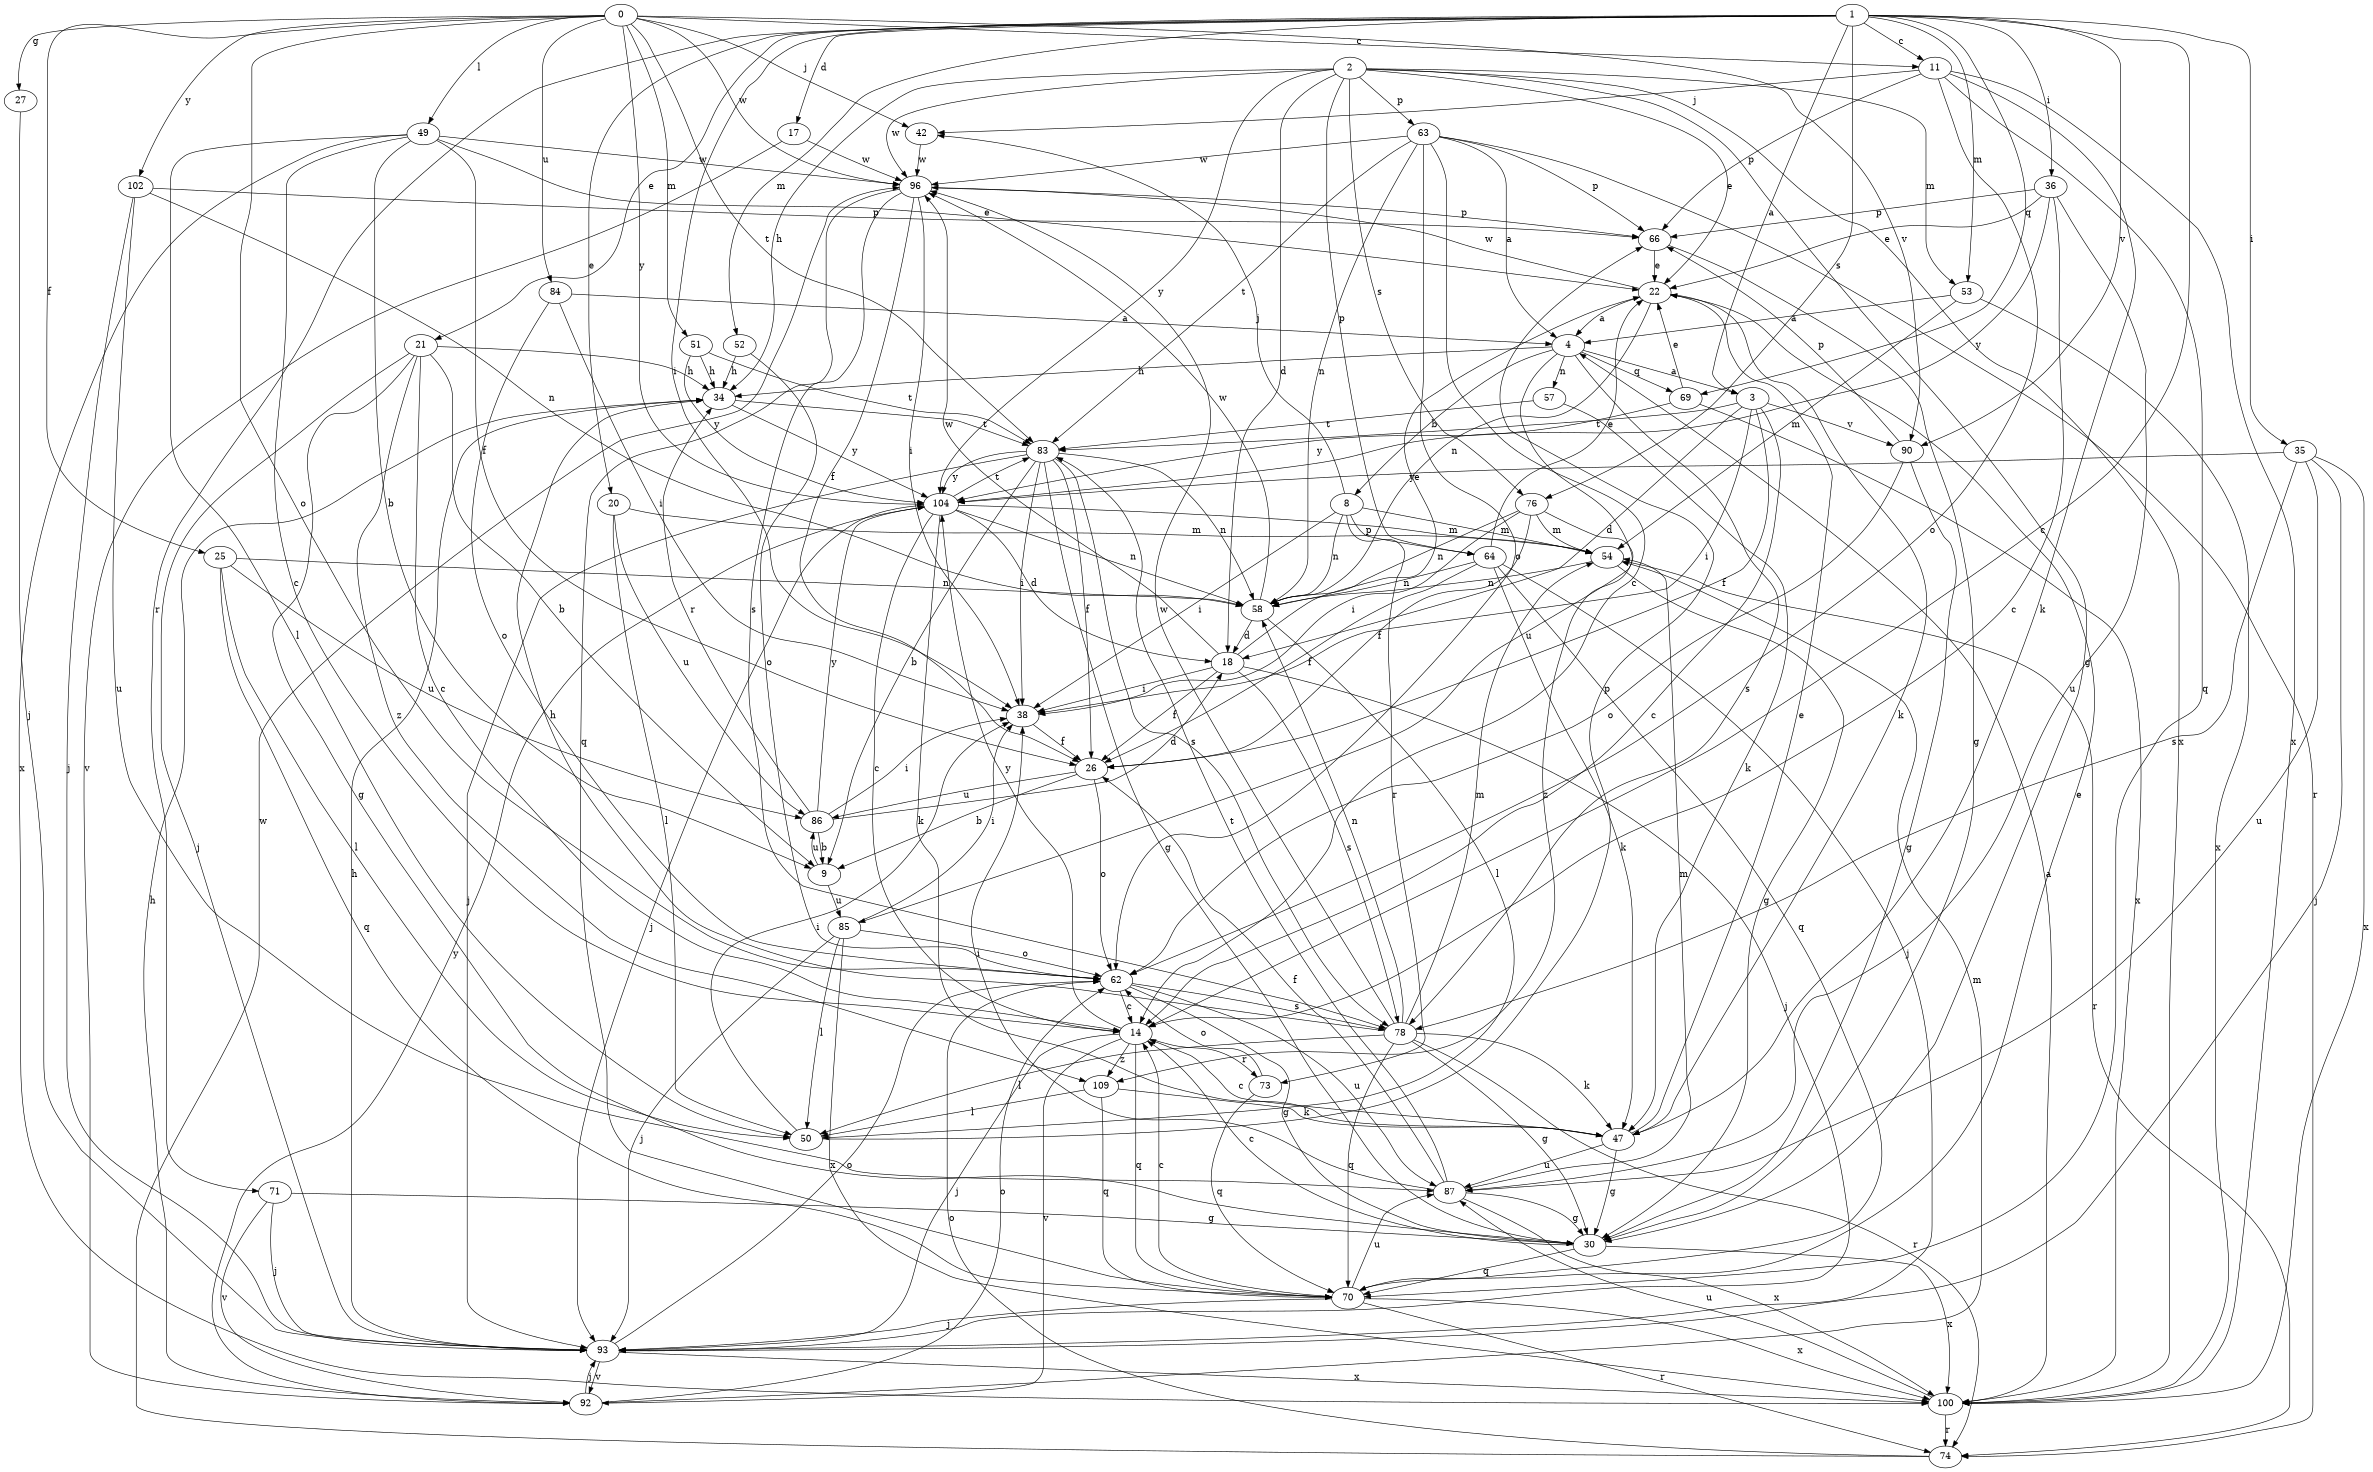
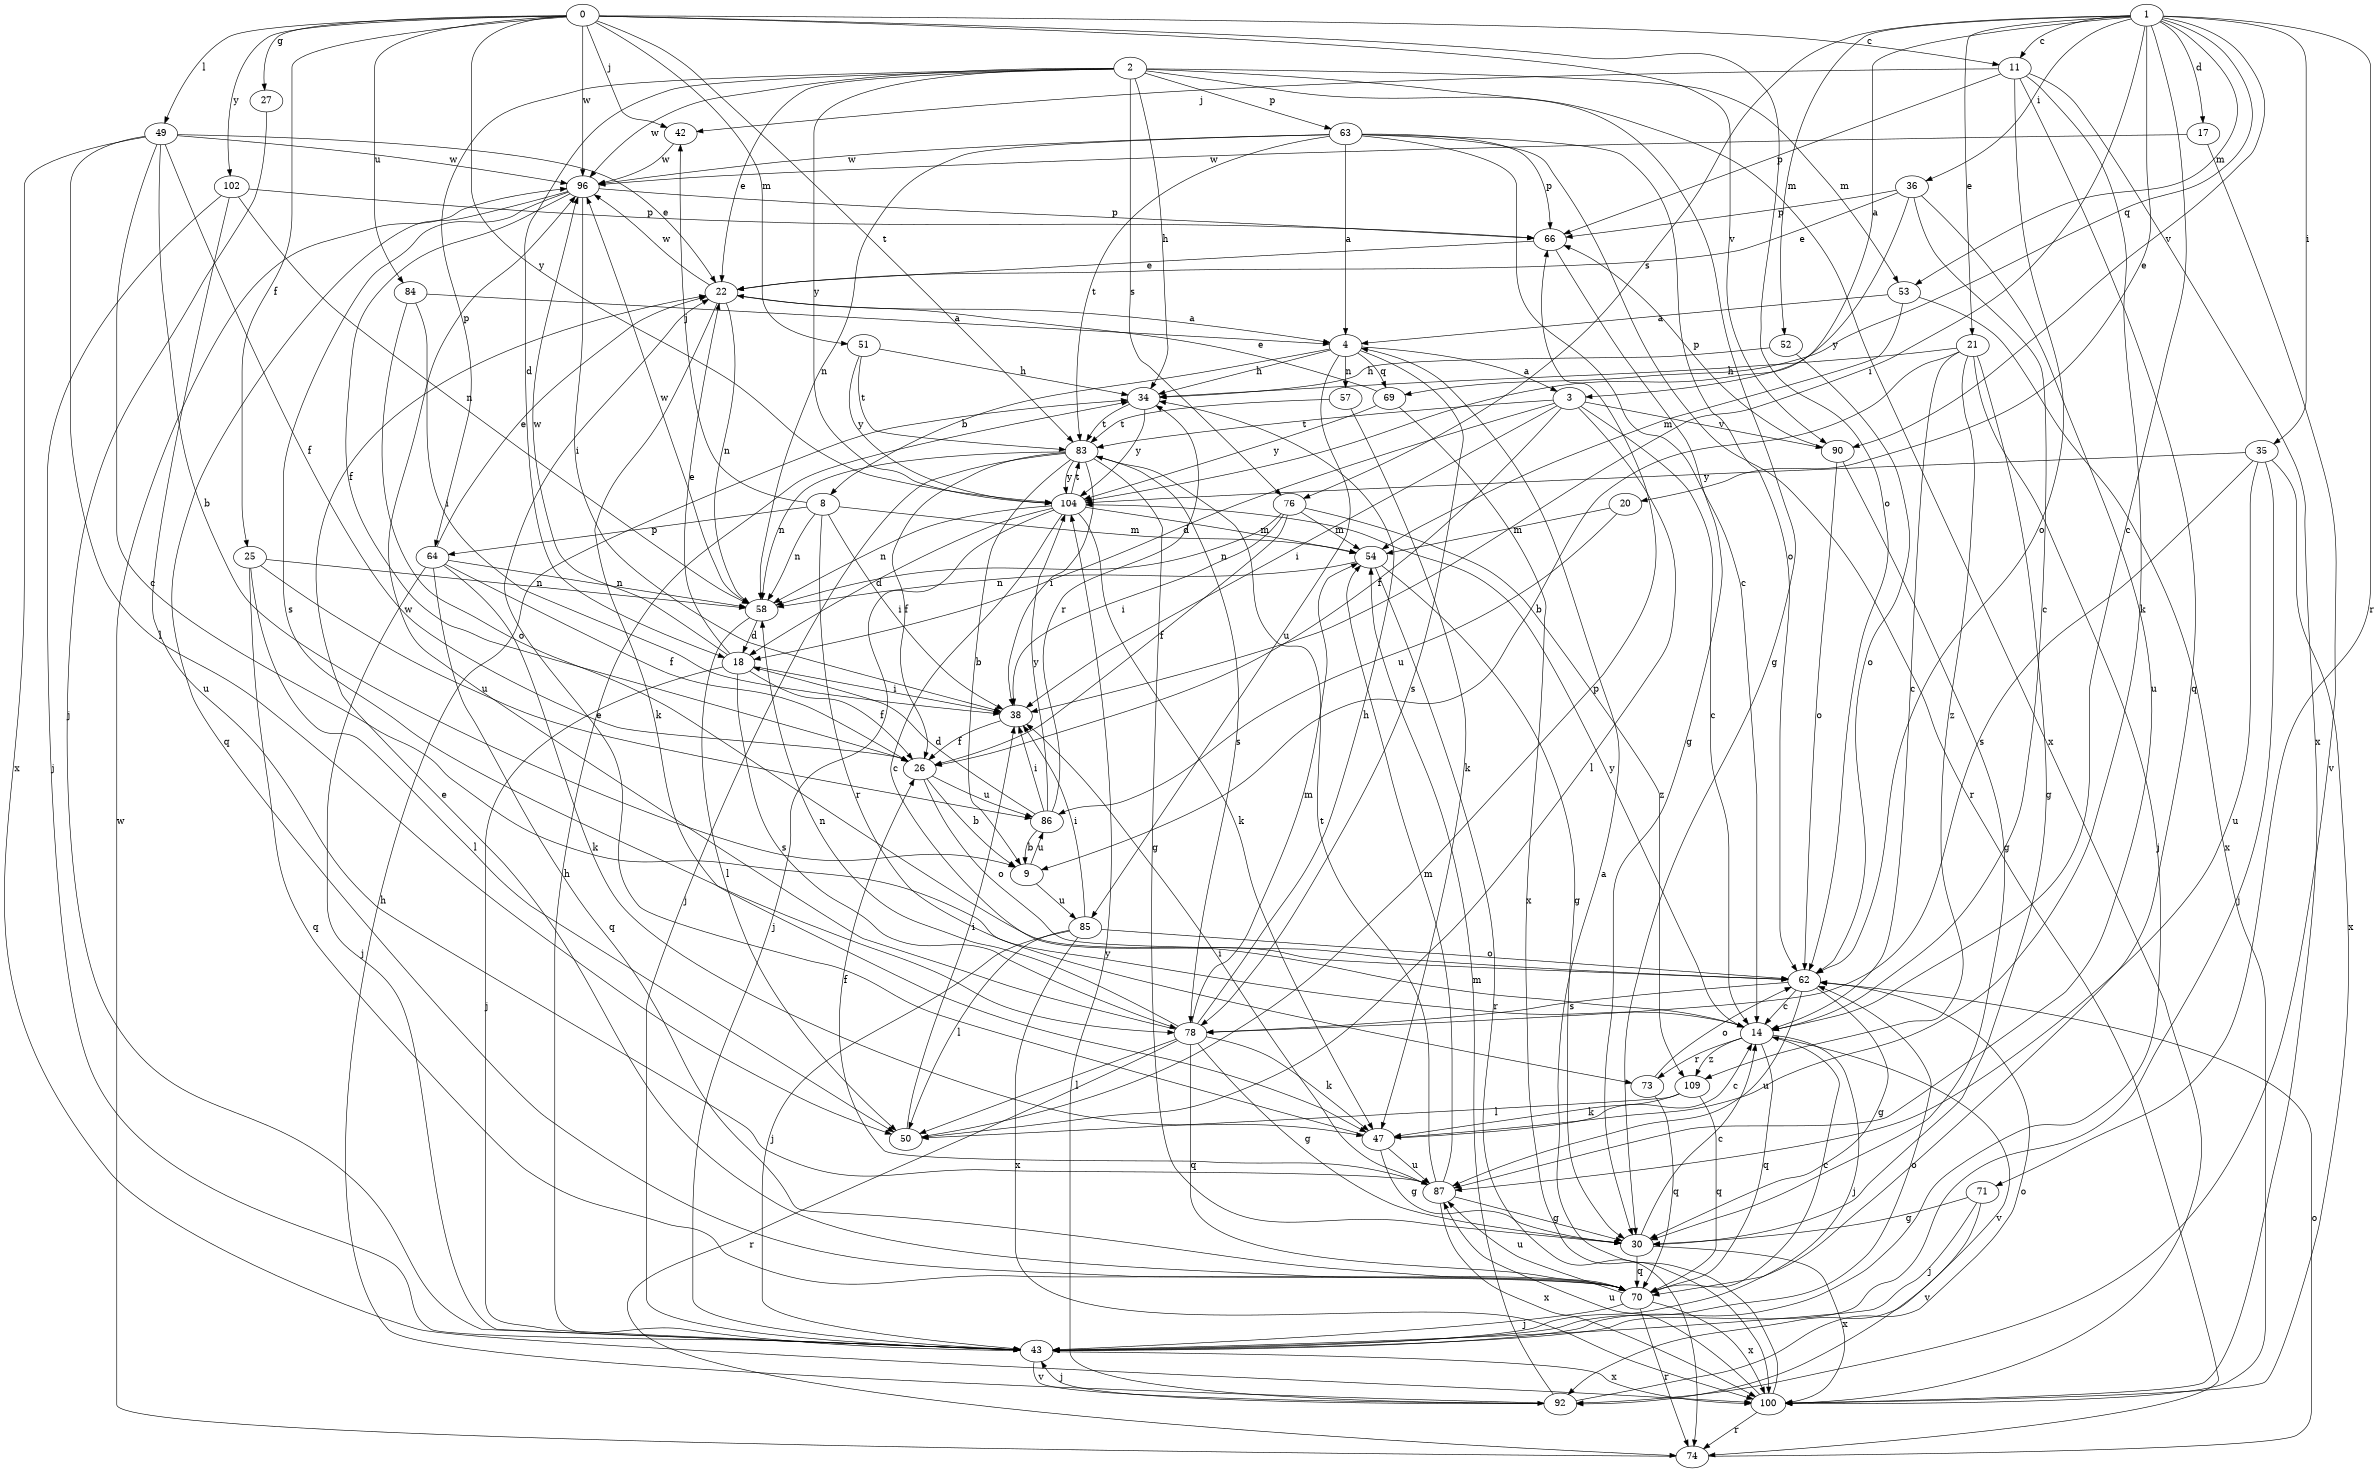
(666, 842) -> (1445, 937)
(603, 1351) -> (1037, 1351)
